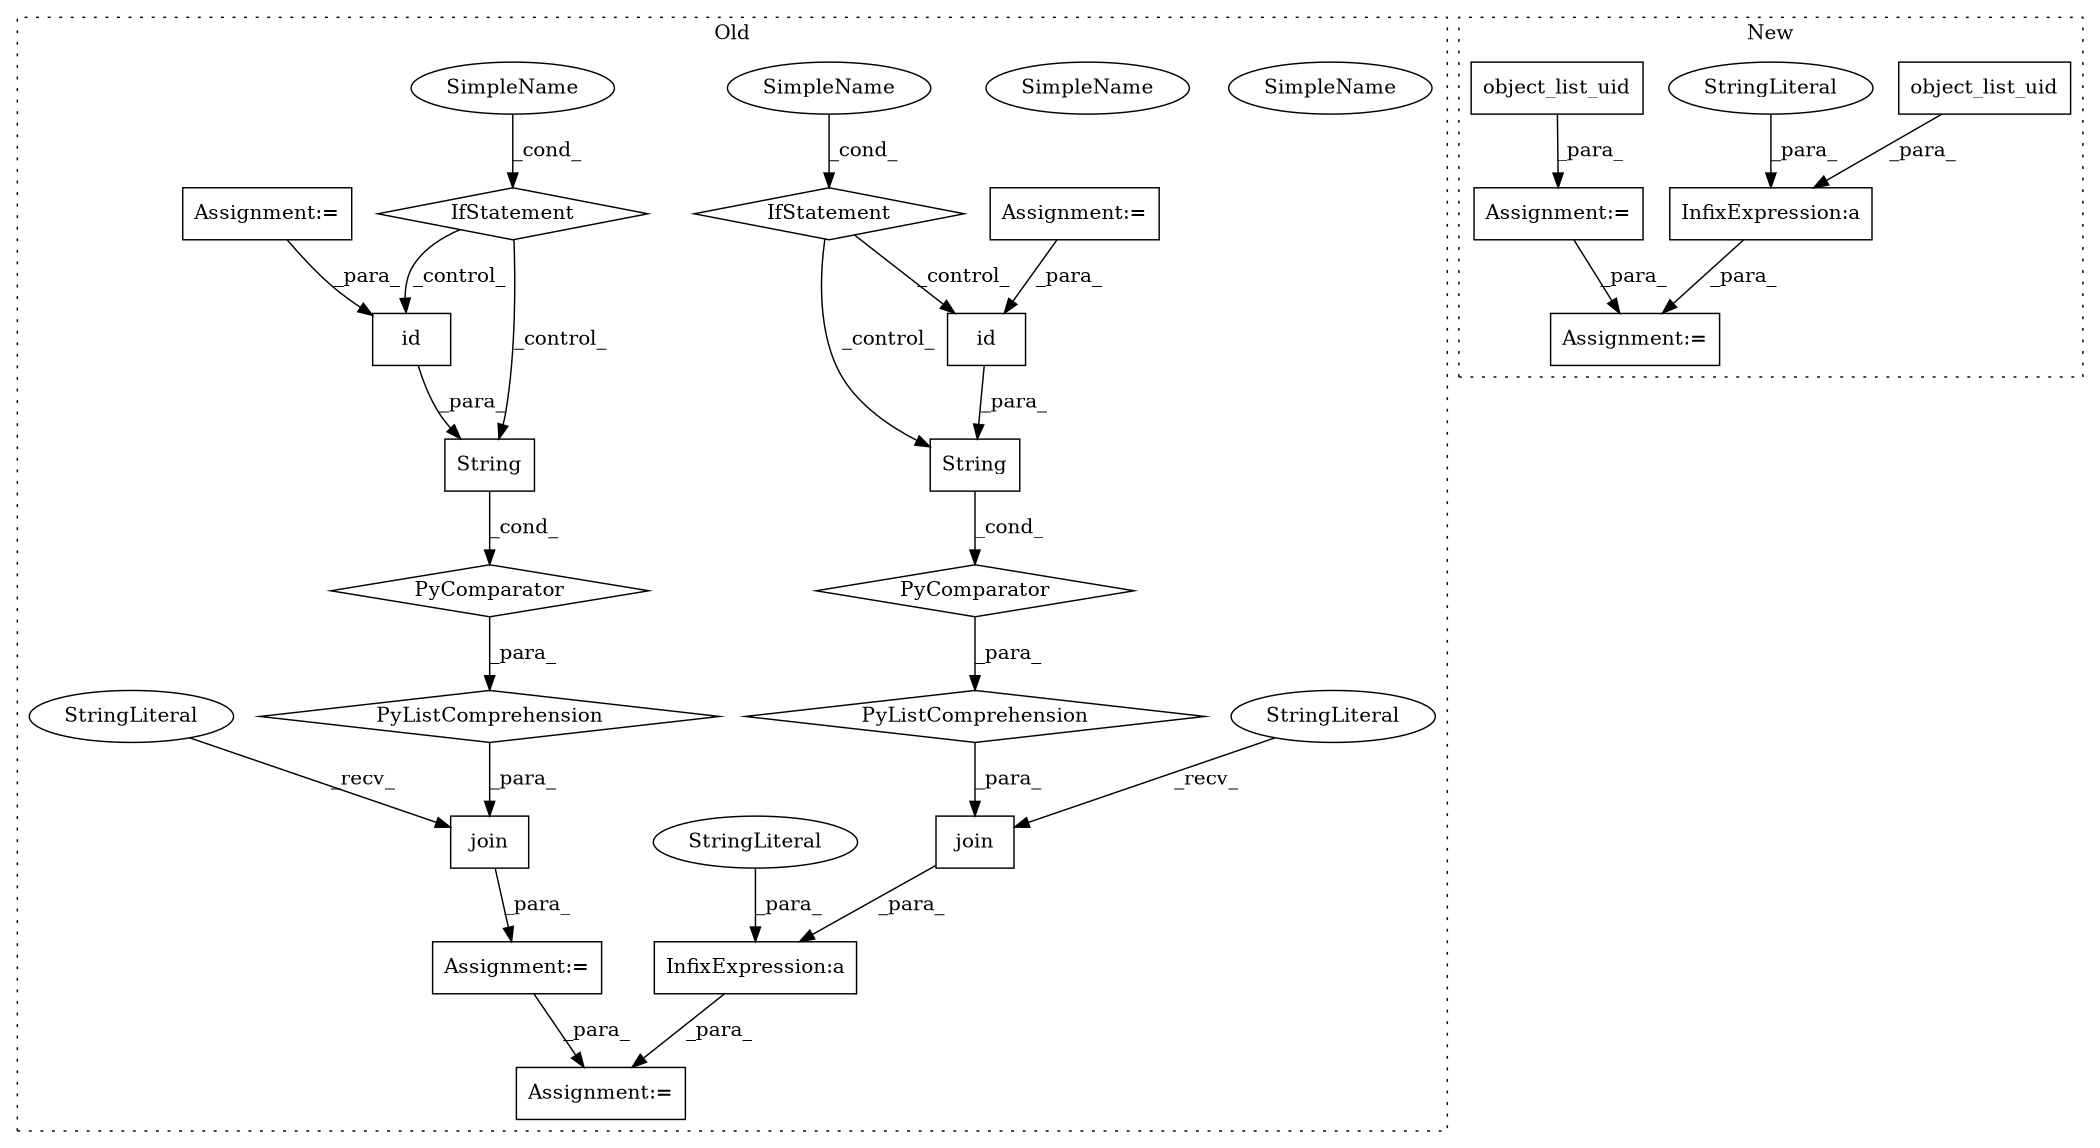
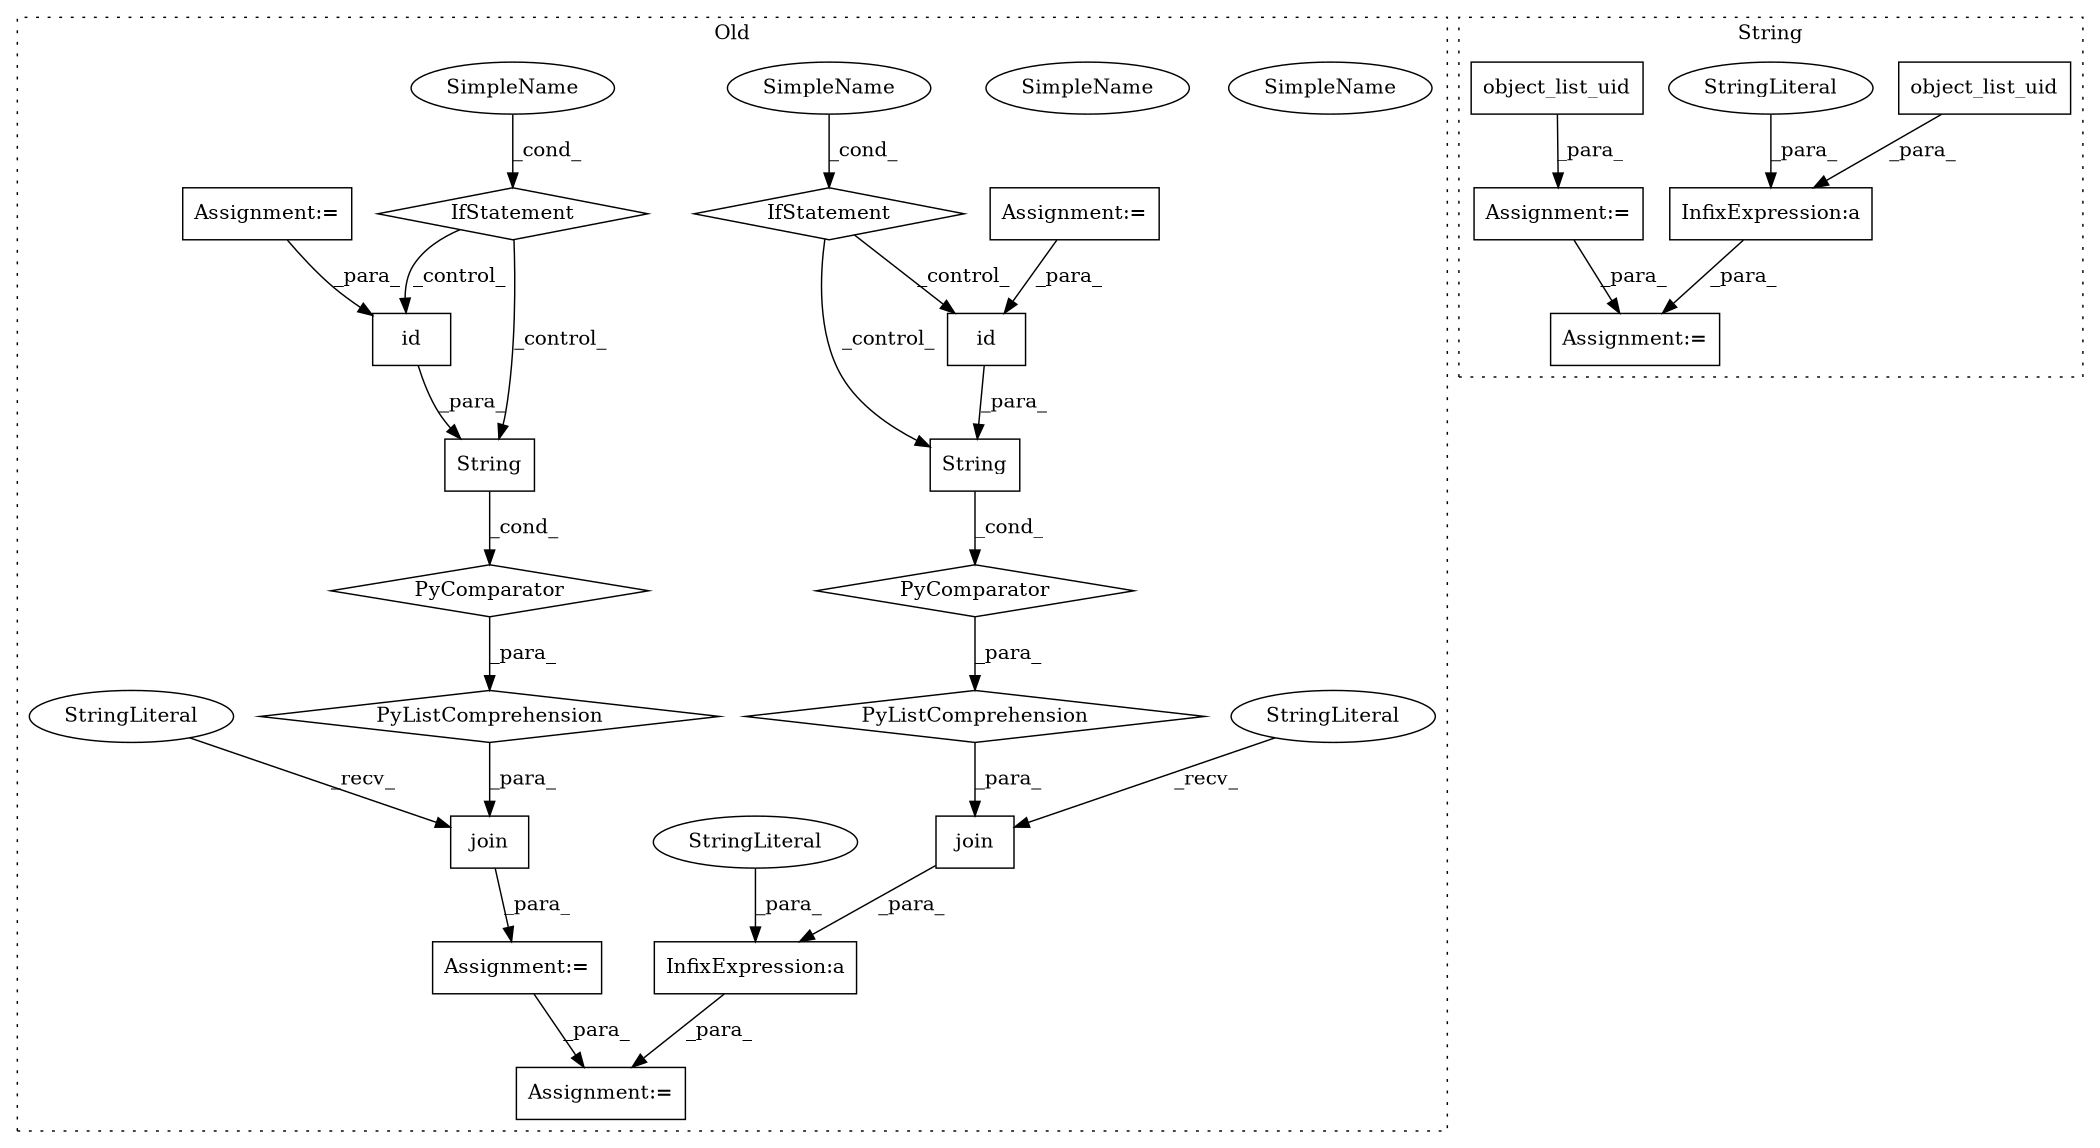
(1771, 34) -> (1771, 34)
